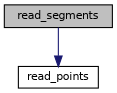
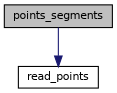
(58, 16) -> (58, 16)
